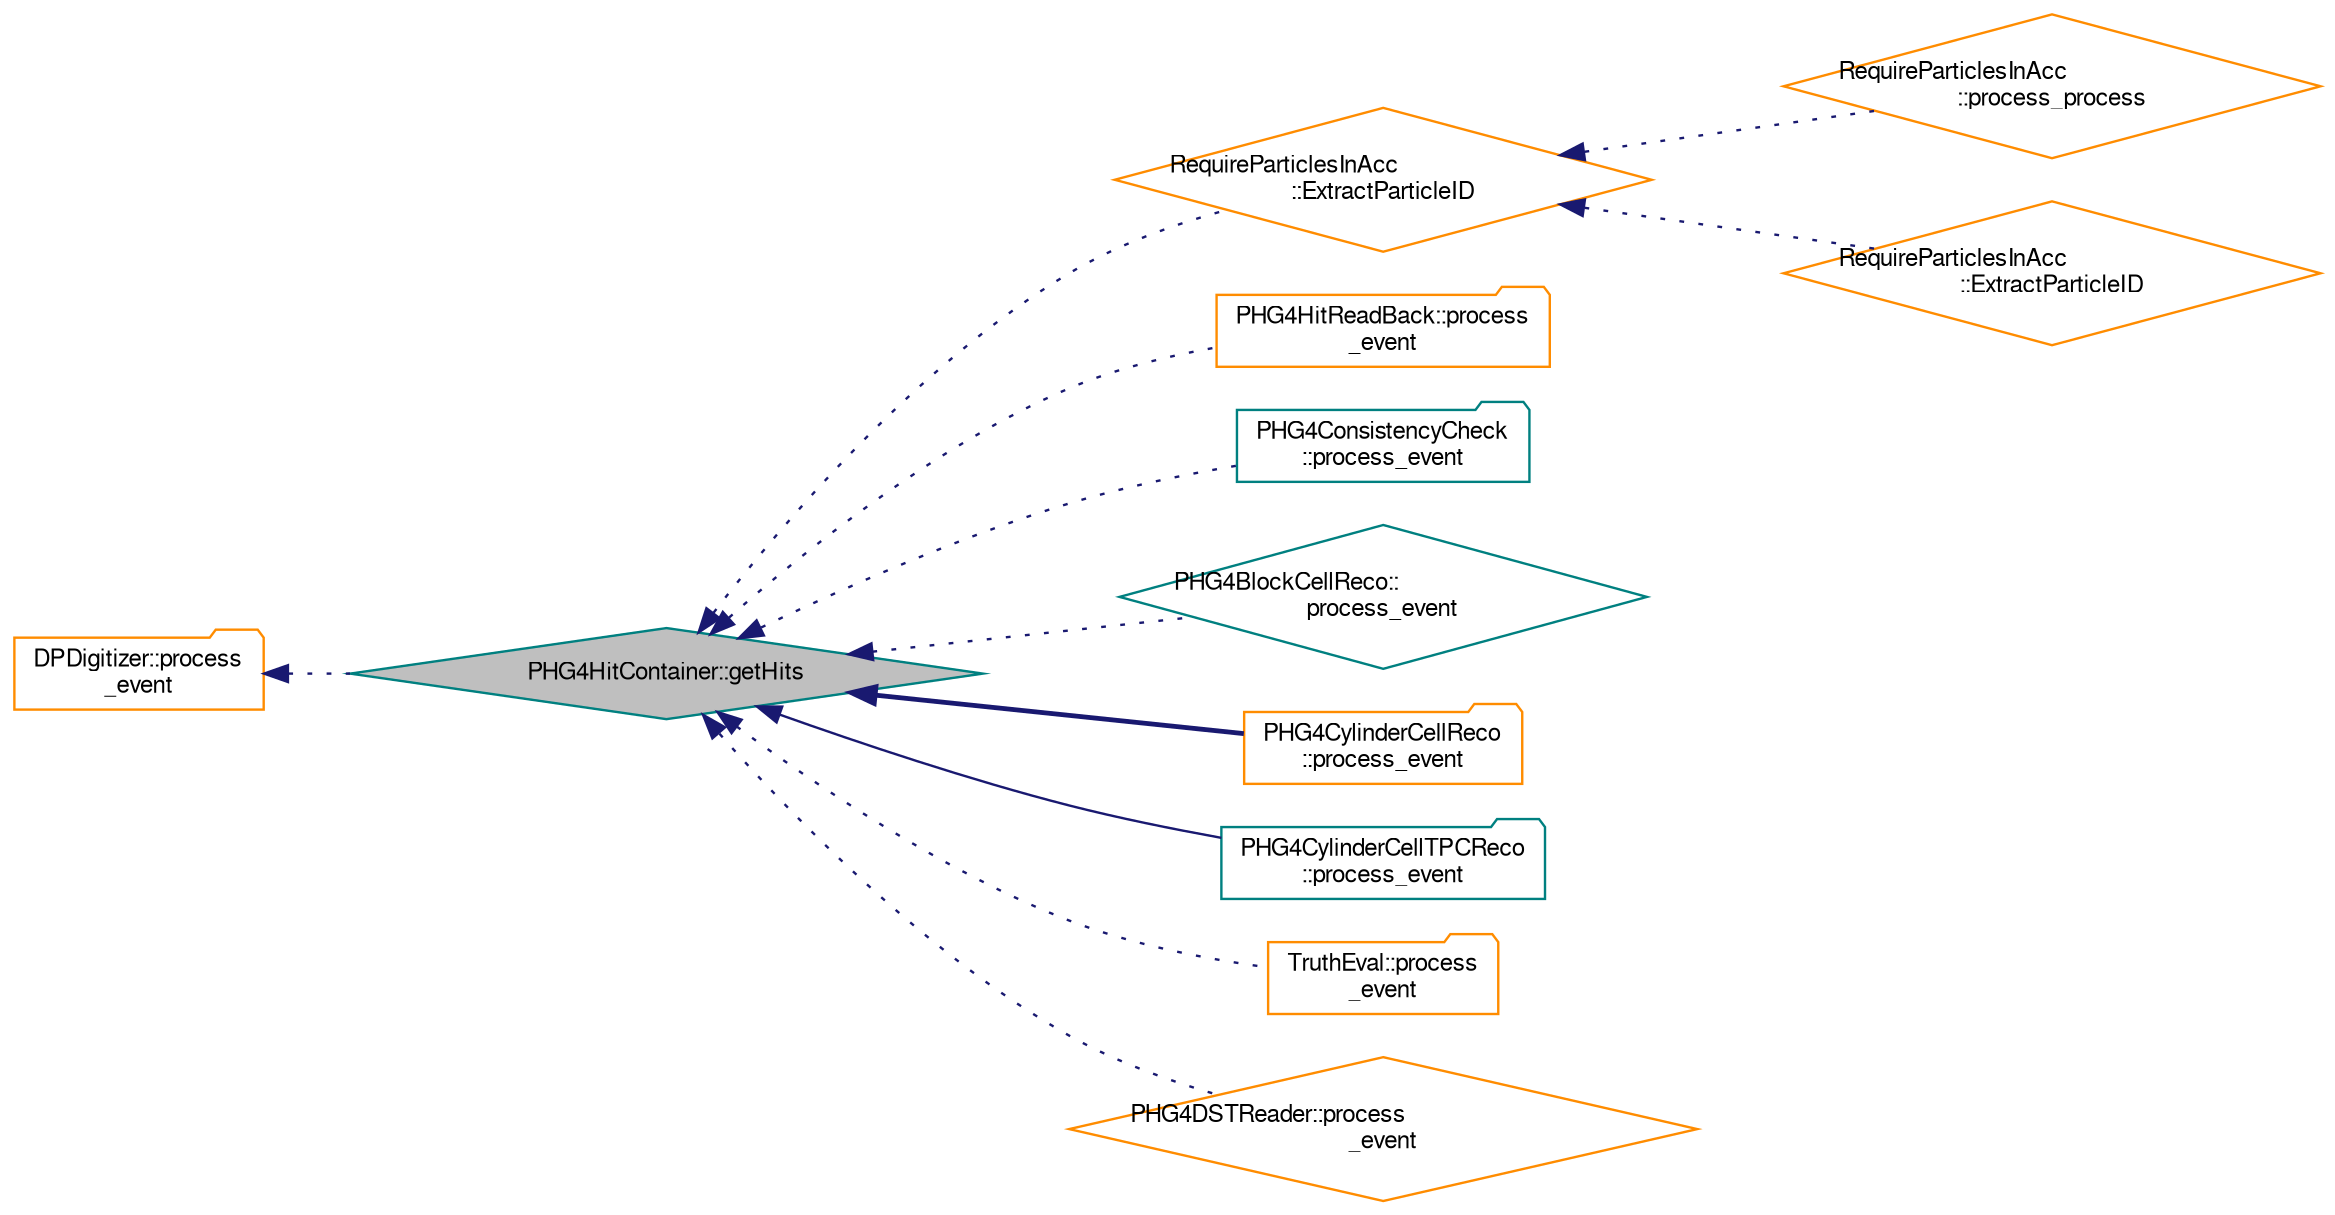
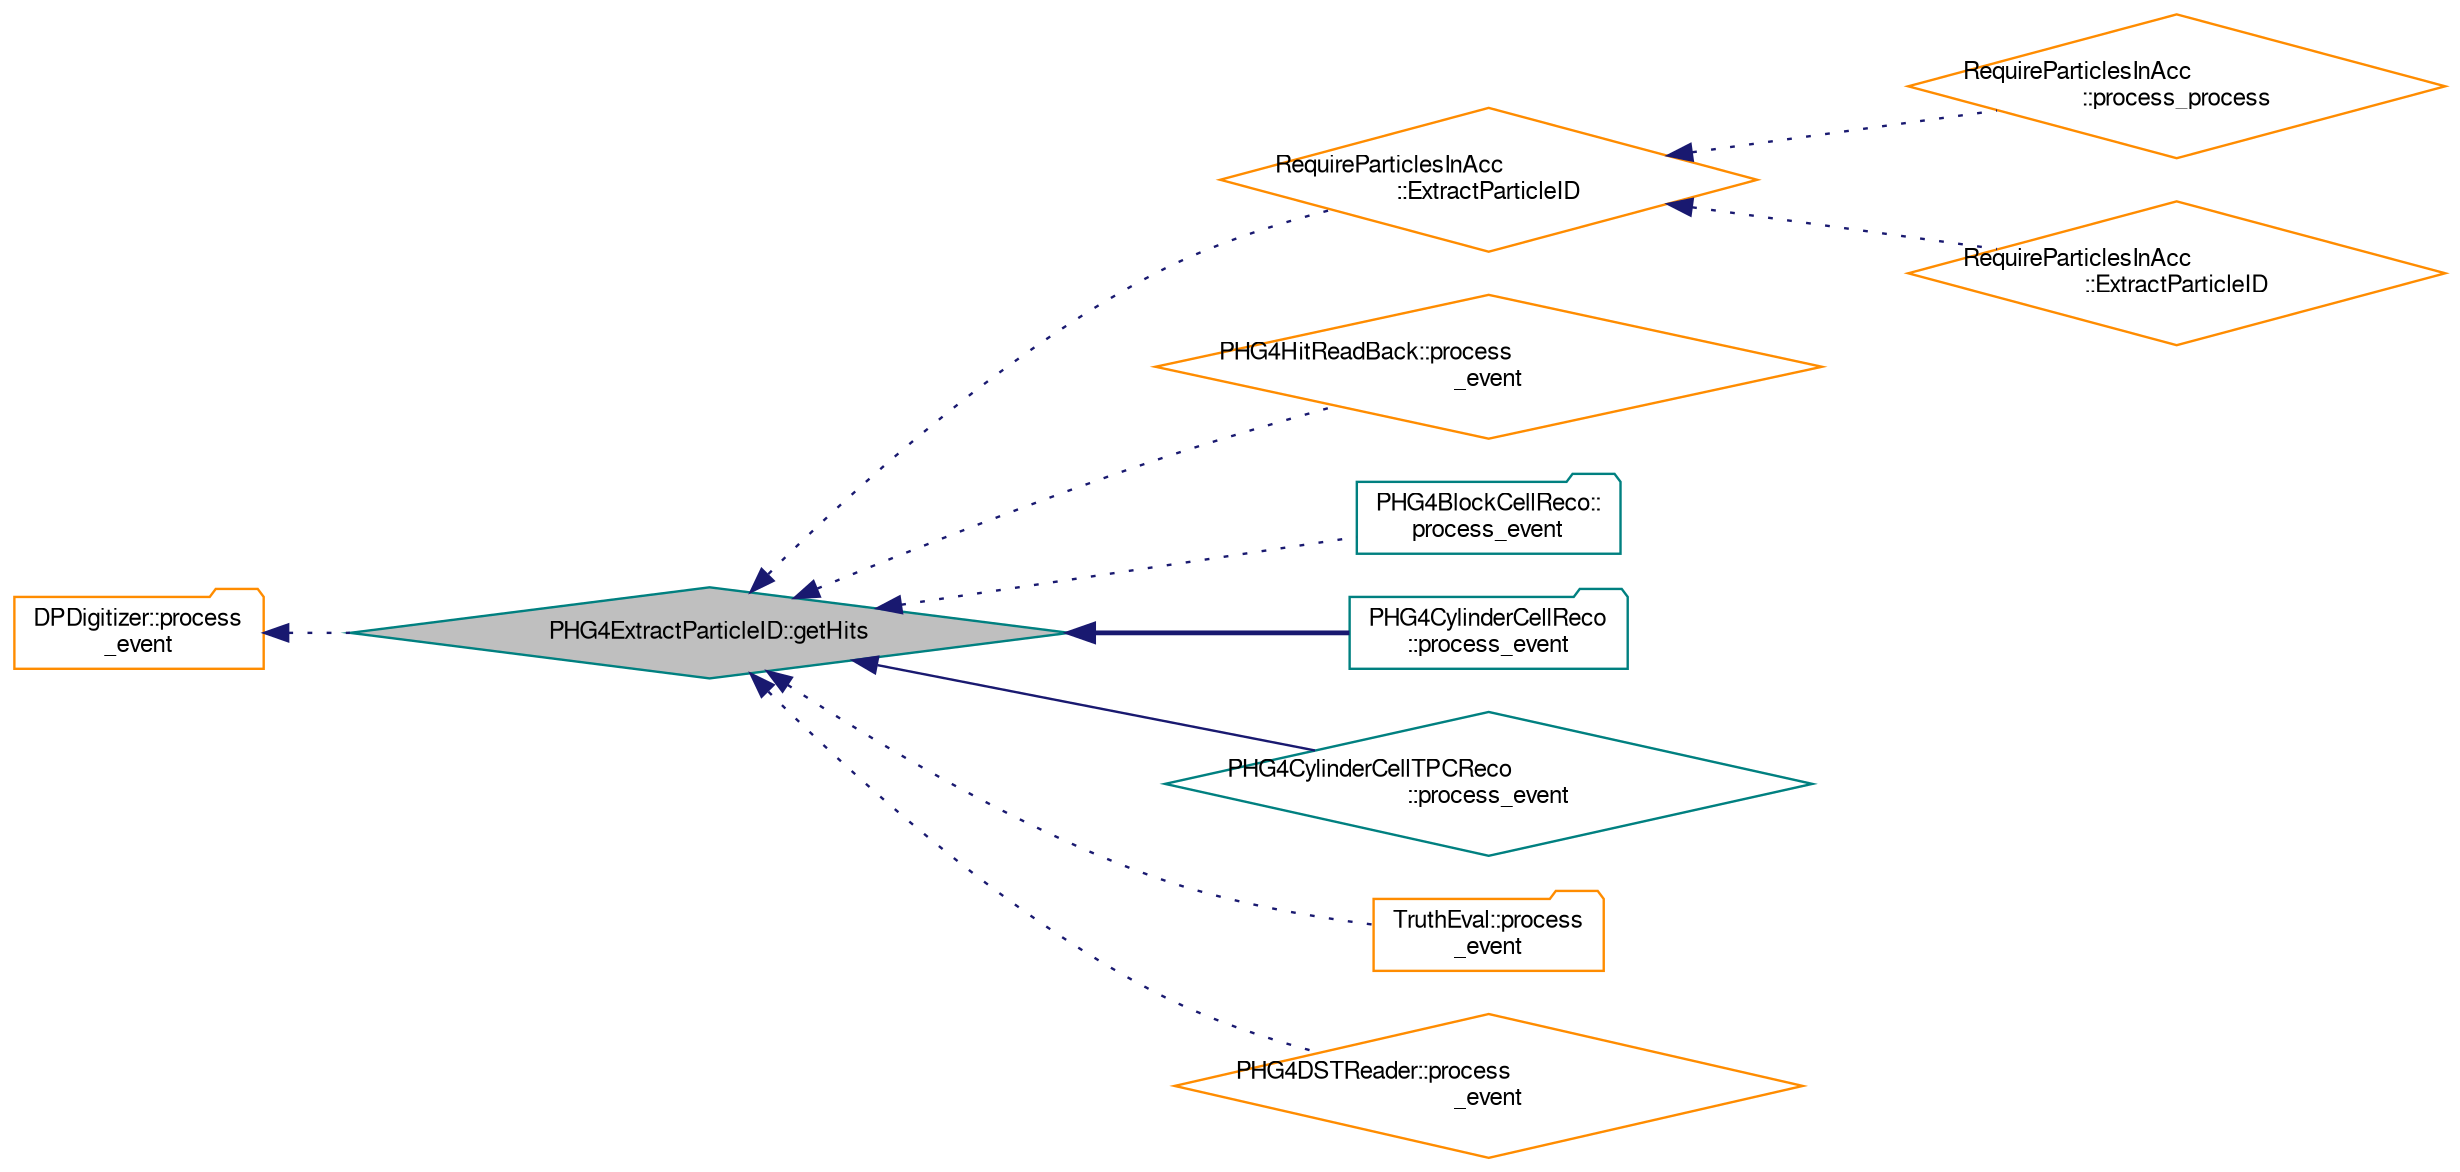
(1383, 331) -> (1489, 367)
(1383, 446) -> none
(1383, 597) -> (1489, 518)
(666, 674) -> (710, 633)
(1383, 748) -> (1489, 633)
(1383, 863) -> (1489, 784)
